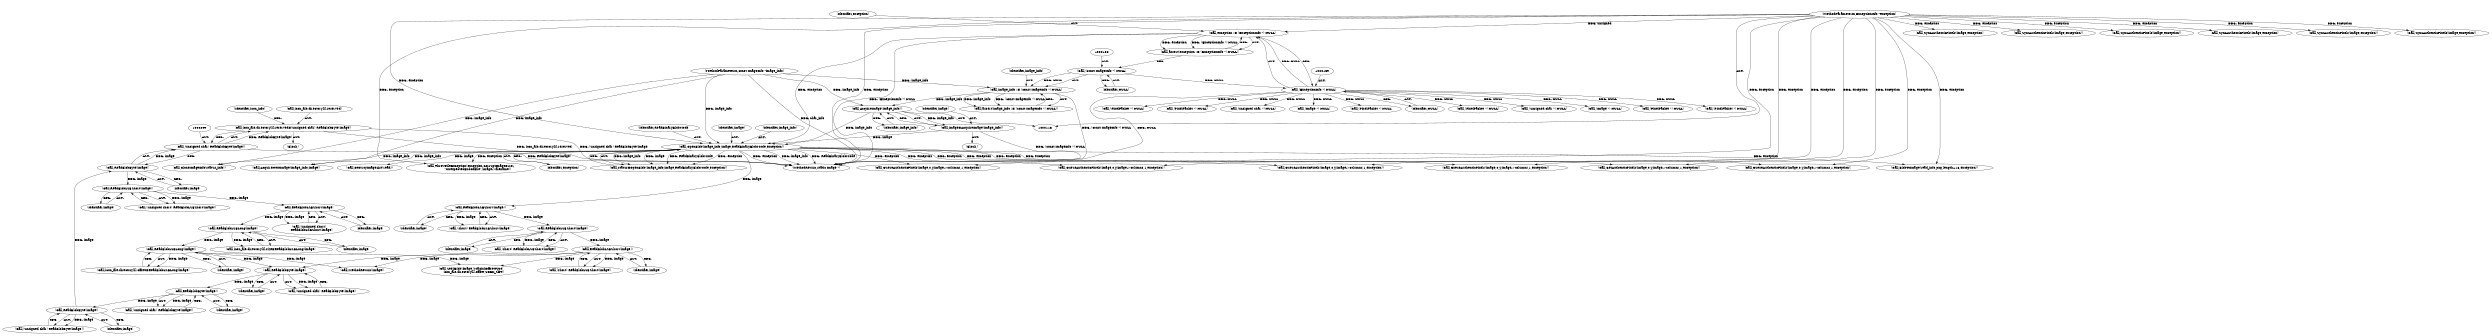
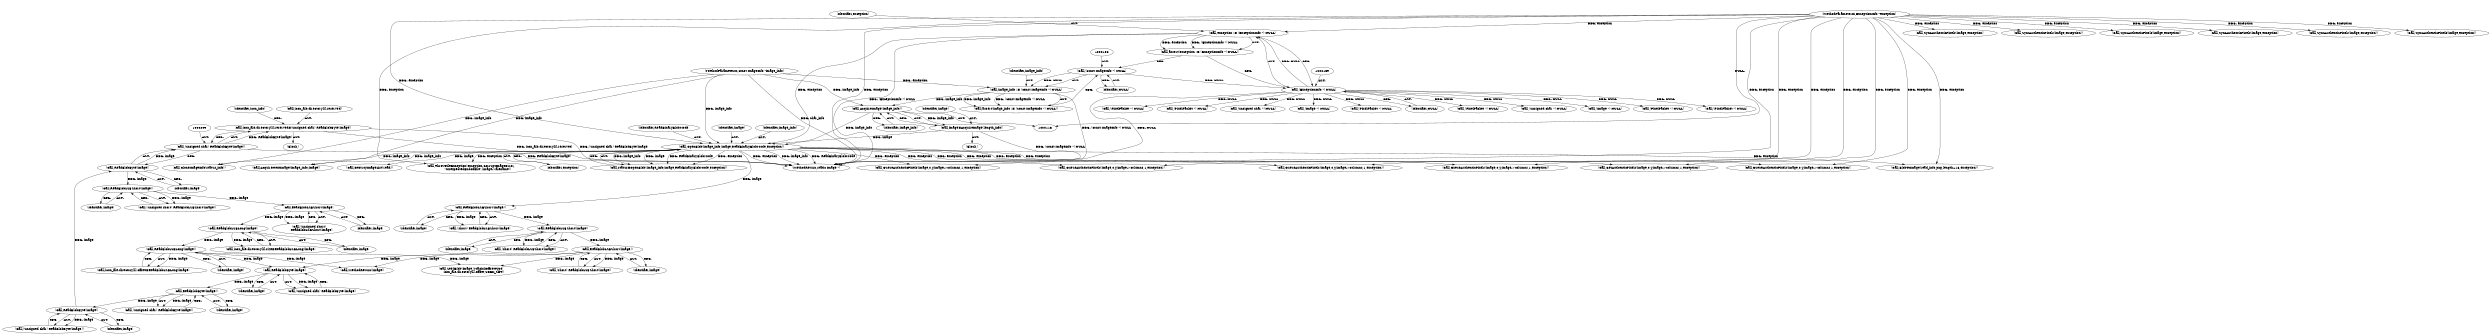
(1600, 24) -> (1600, 24)
(1234, 46) -> (1246, 75)
(1741, 71) -> (1741, 71)
(915, 81) -> (915, 81)
(1044, 102) -> (1075, 97)
(972, 128) -> (972, 128)
